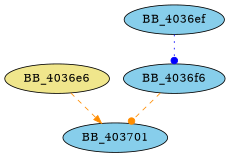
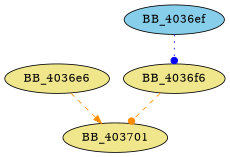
(174, 79) -> (174, 79)
(115, 138) -> (115, 138)
